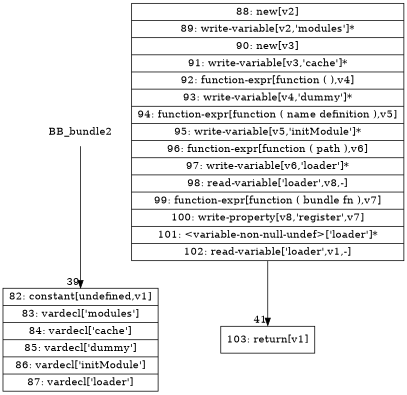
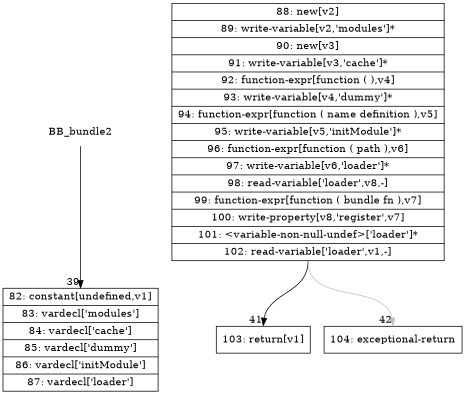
none -> (393, 340)
